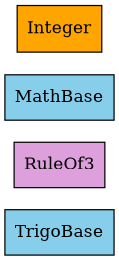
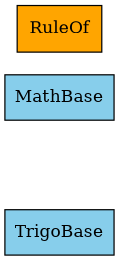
(59, 29) -> (59, 29)
(59, 165) -> none
